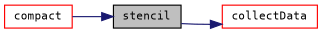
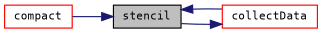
none -> (207, 9)
